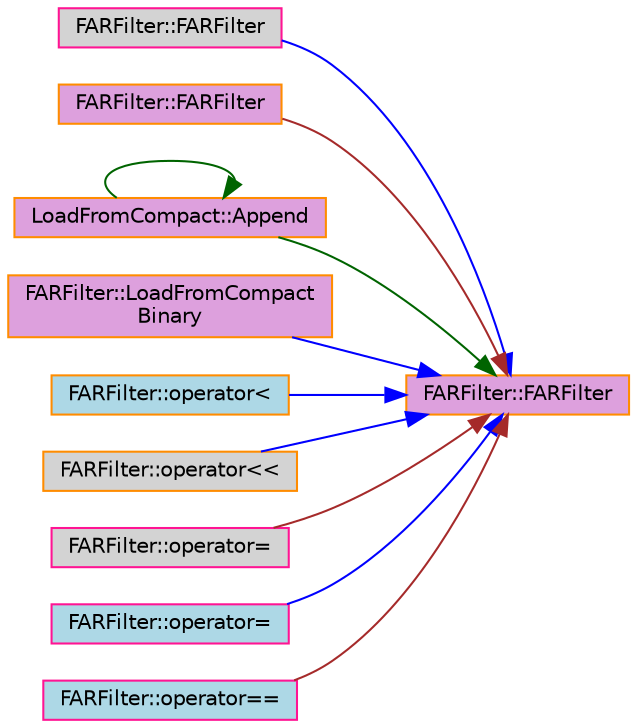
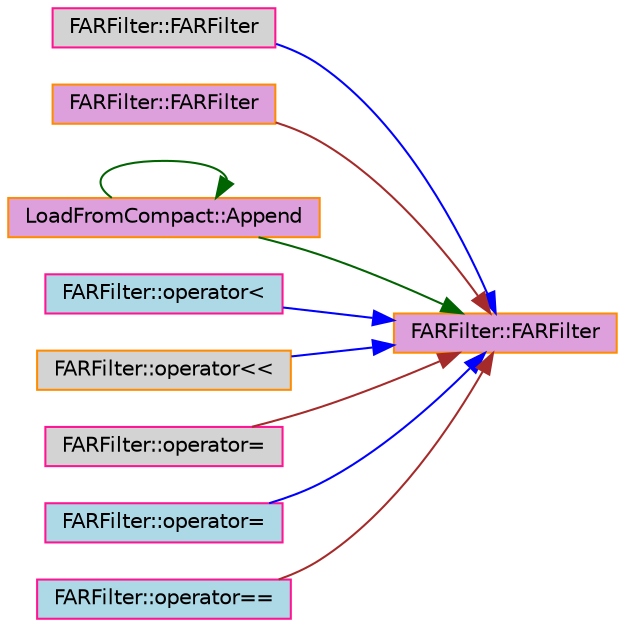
(170, 306) -> none
(170, 395) -> (164, 294)
